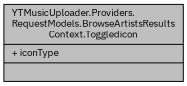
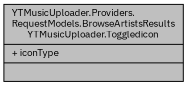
(94, 35) -> (94, 35)
